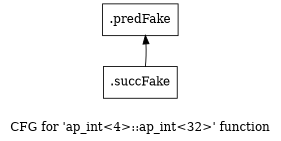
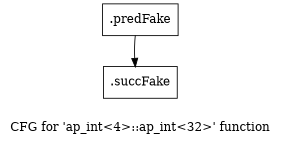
(146, 55) -> (135, 47)
